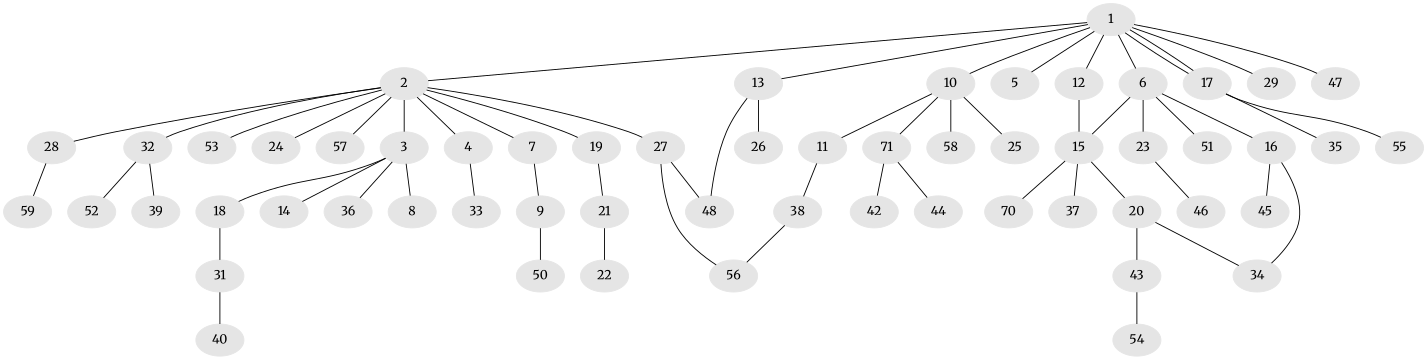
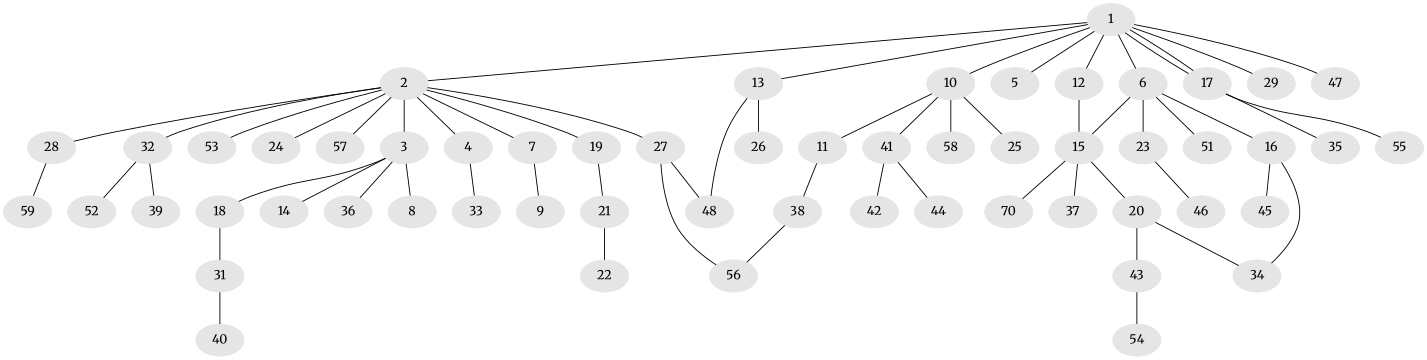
(887, 148) -> (887, 148)
(540, 276) -> none
